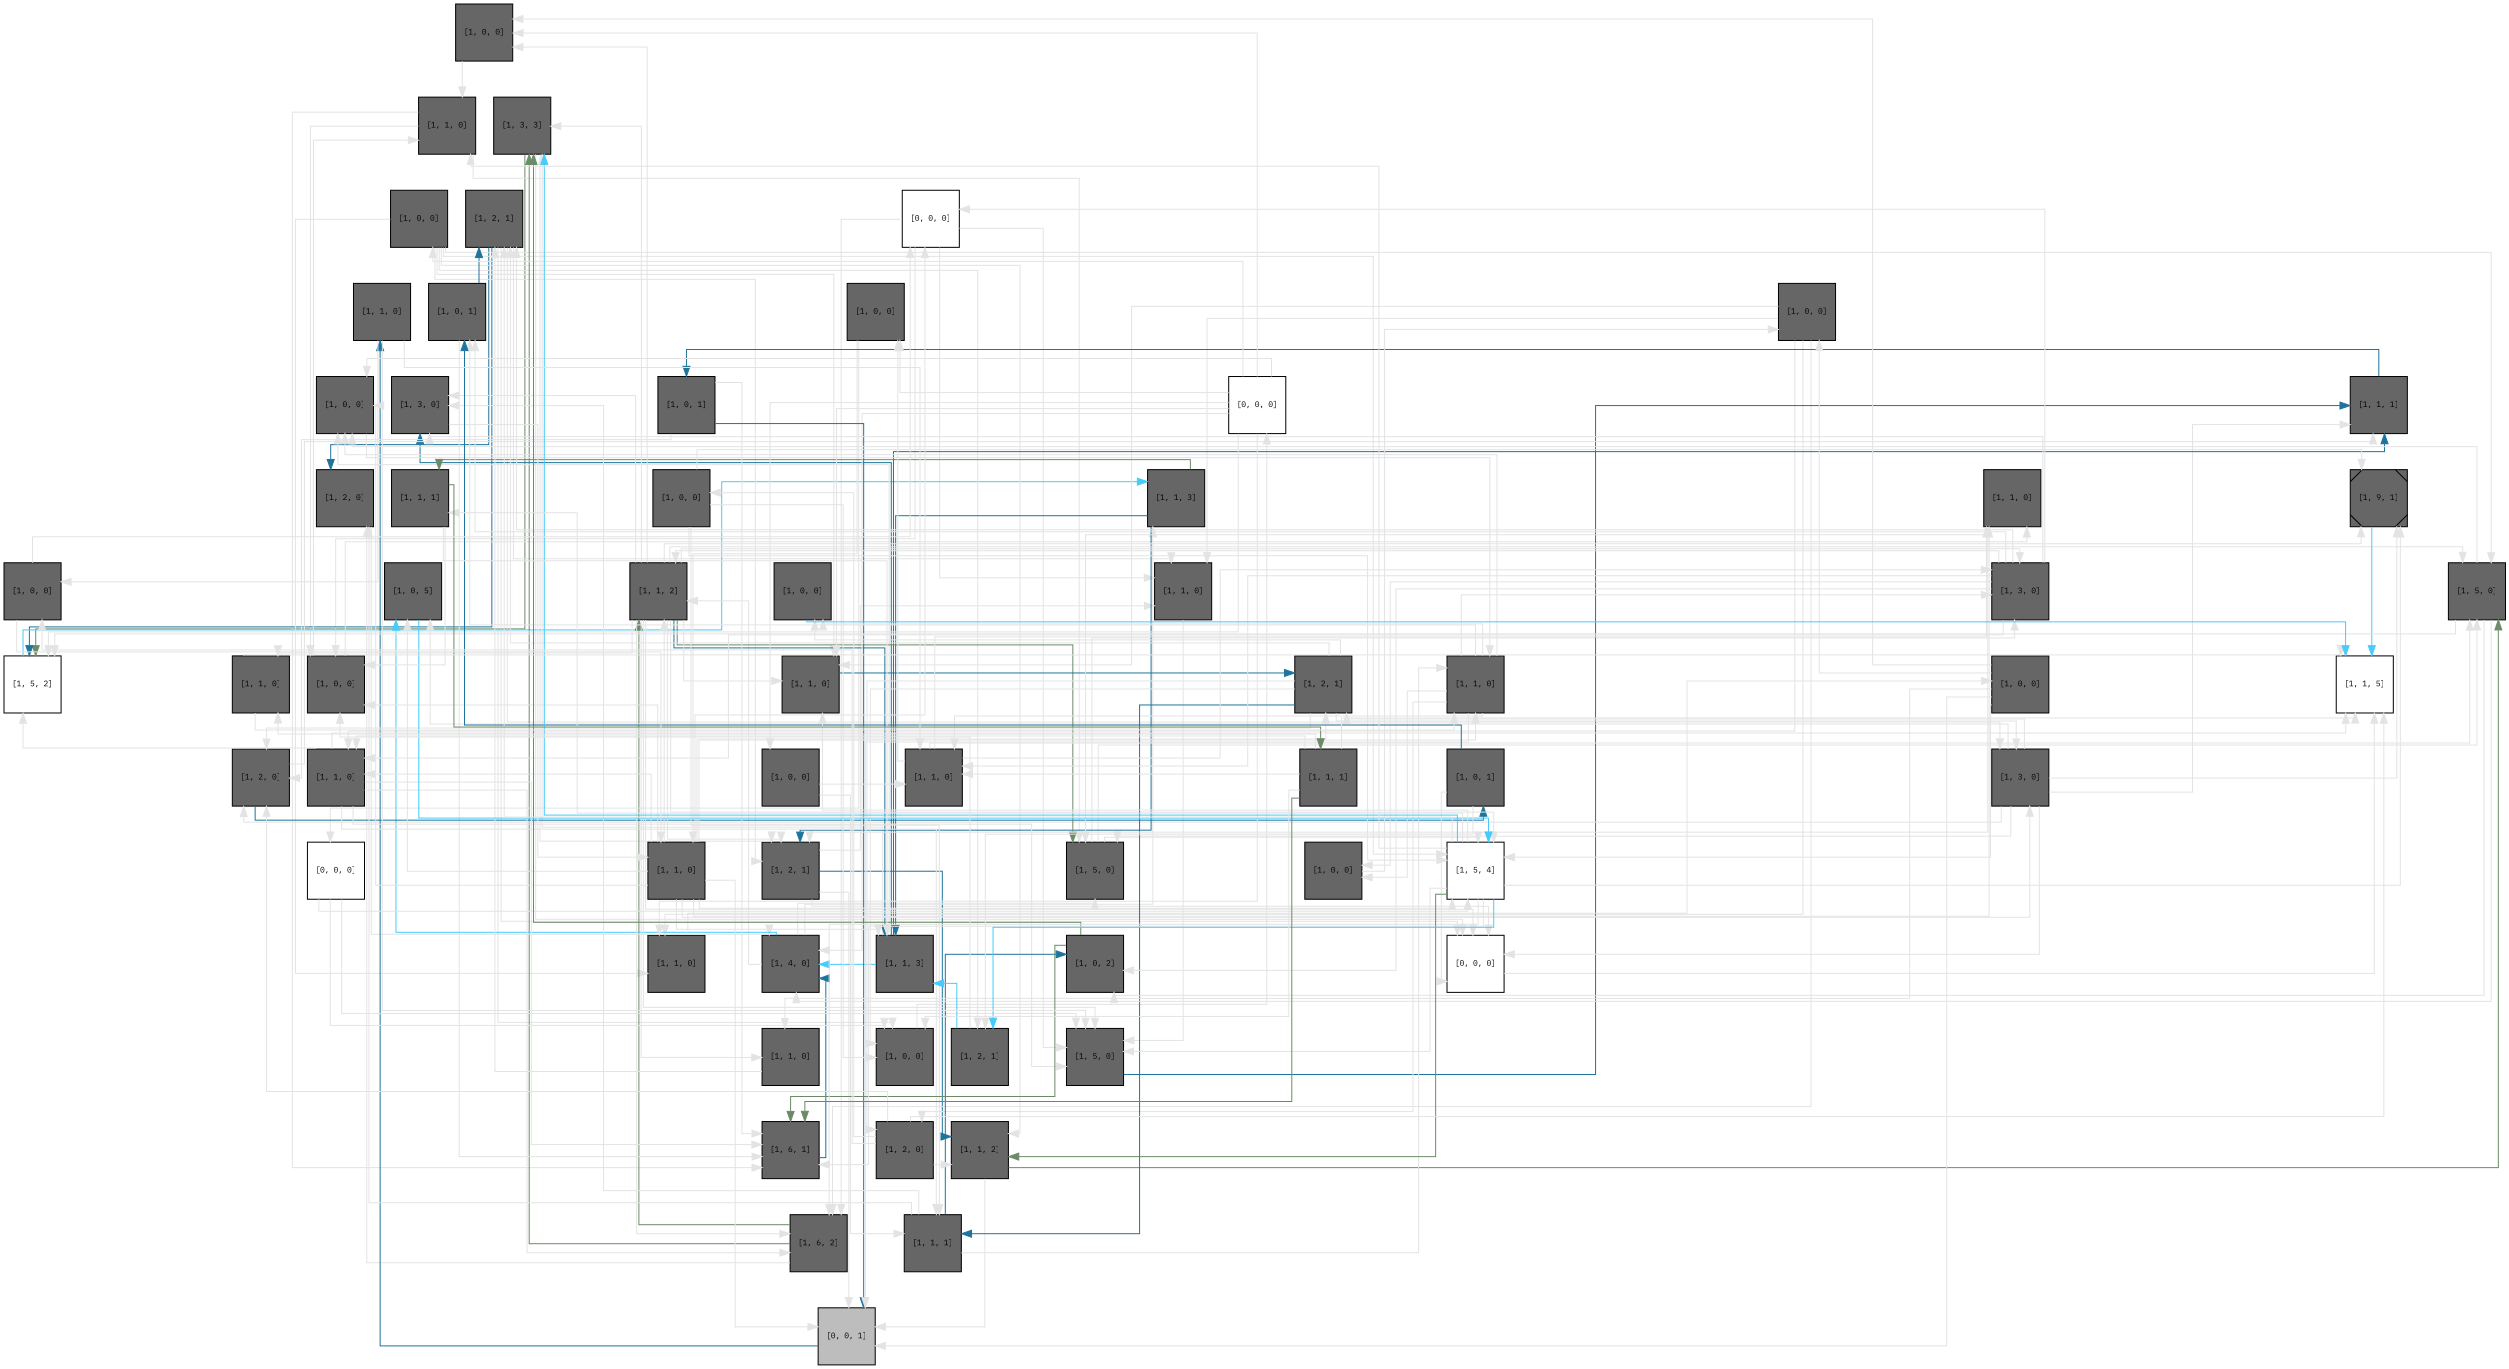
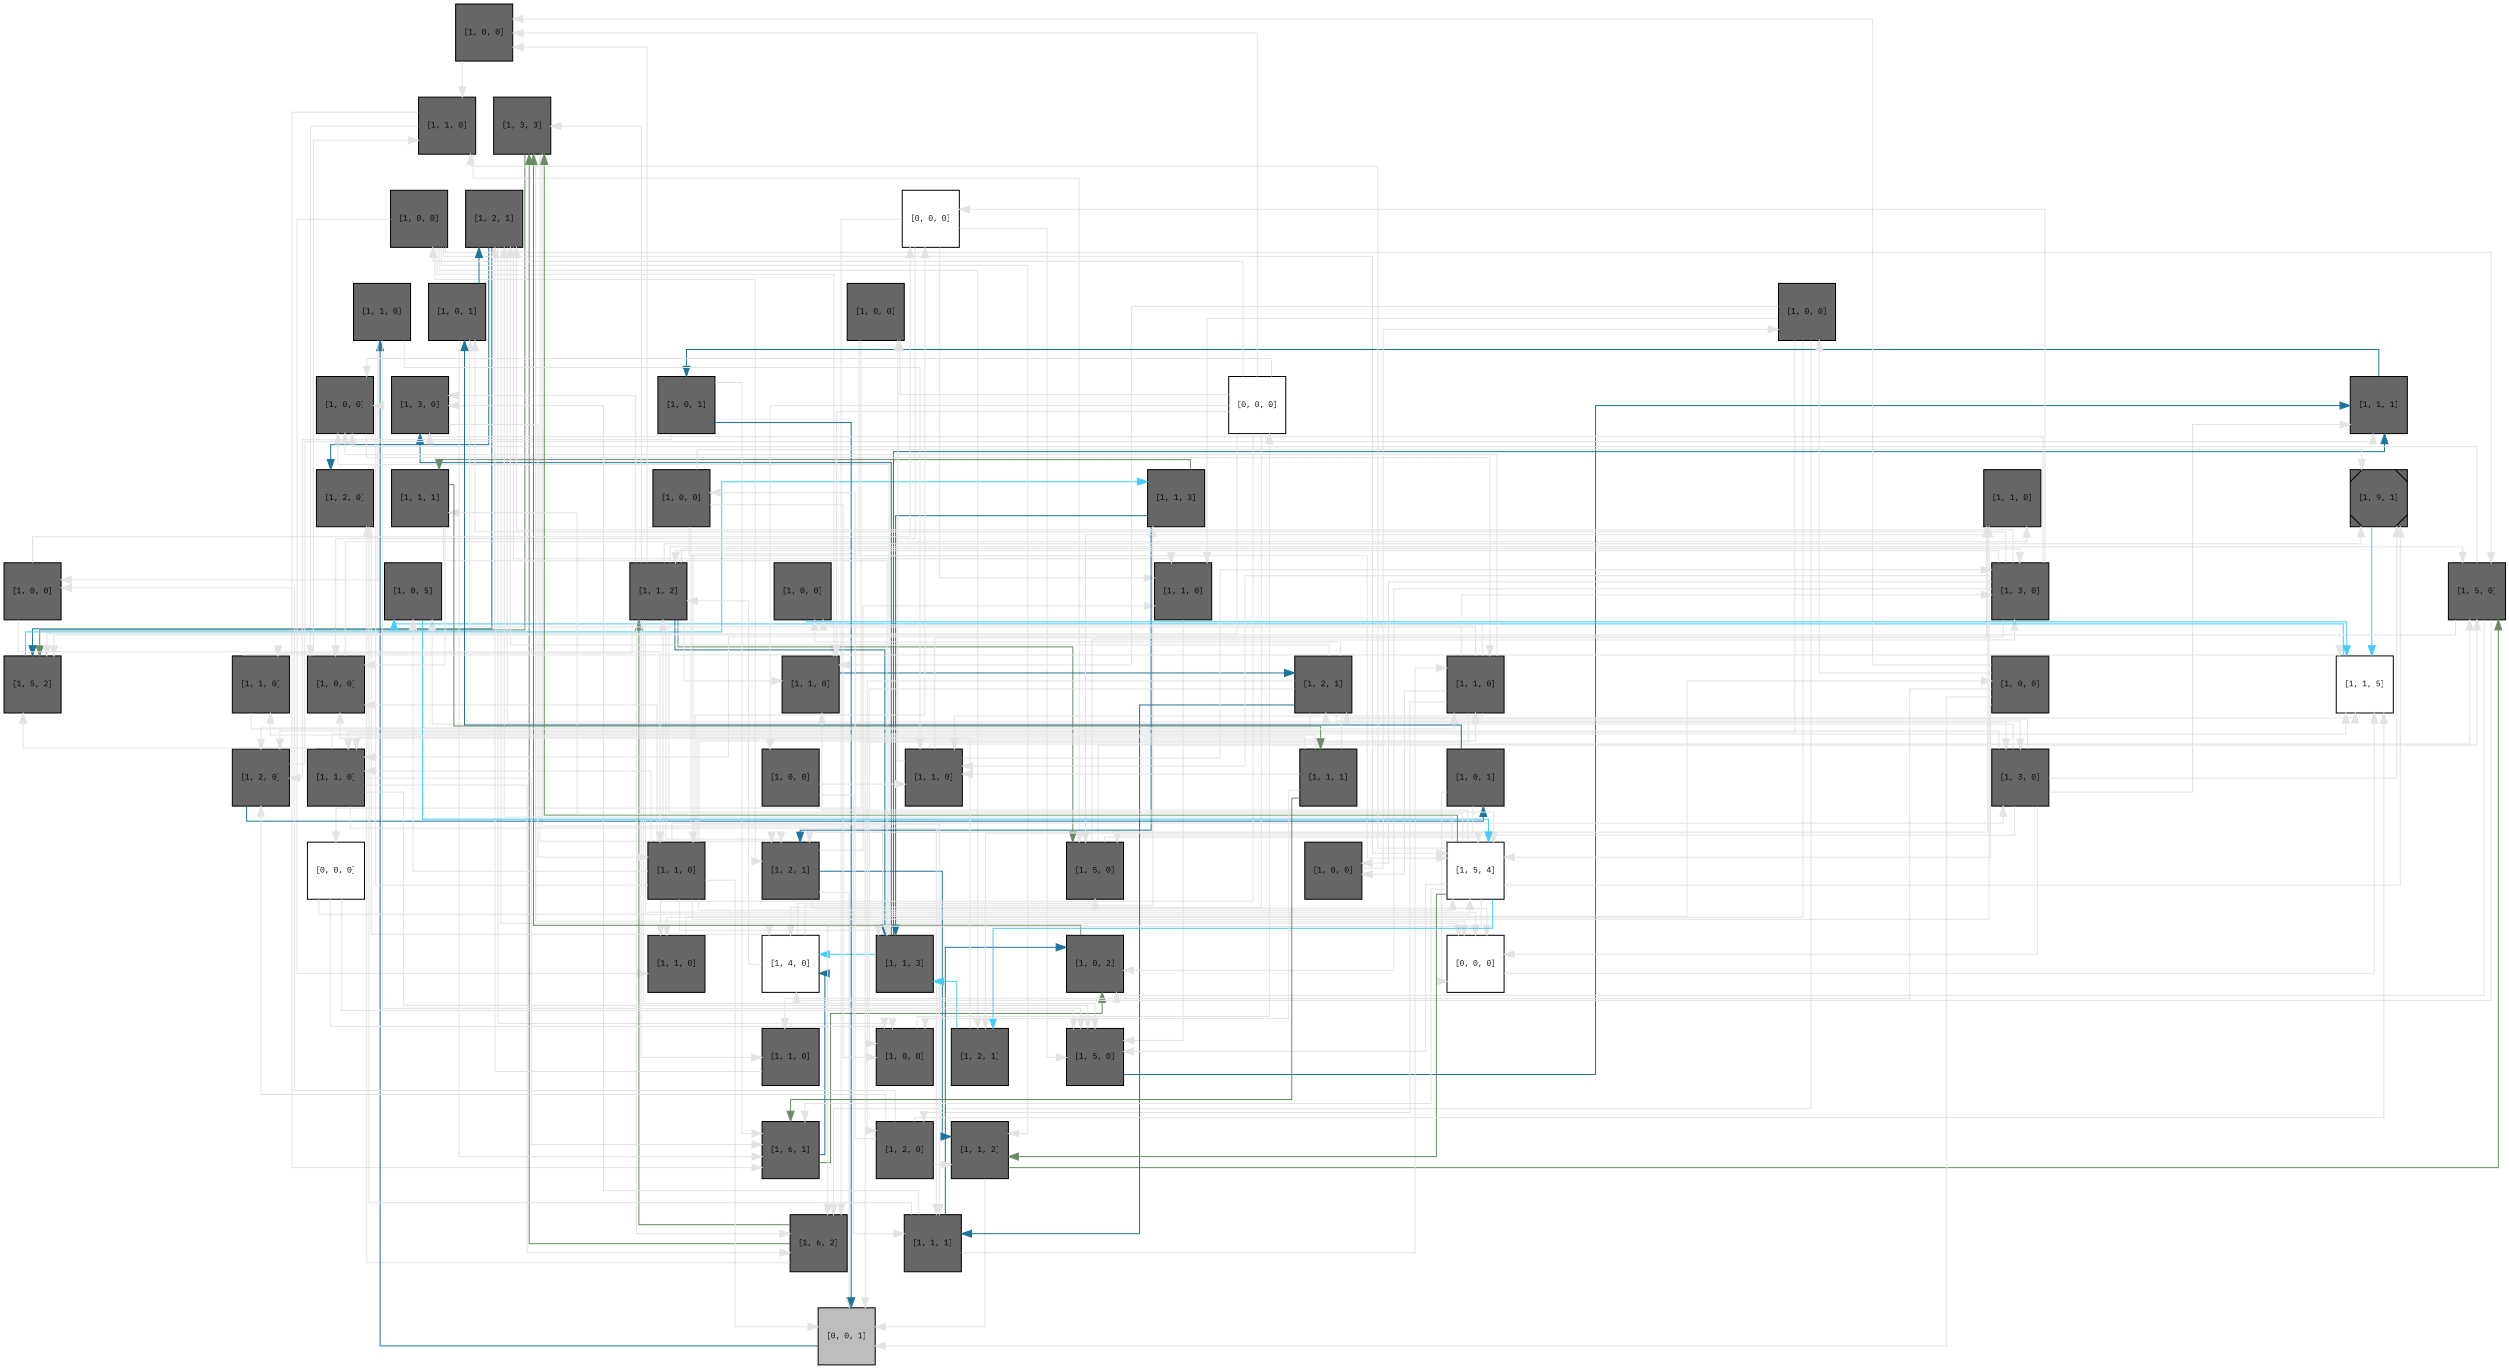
(33, 684) -> (33, 684)
(689, 815) -> (689, 815)
(396, 921) -> (1384, 624)
(791, 964) -> (791, 964)
(1055, 1089) -> (892, 1013)
